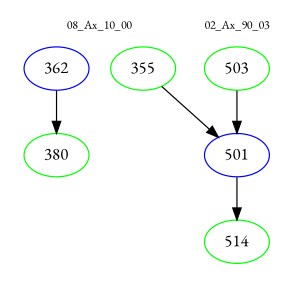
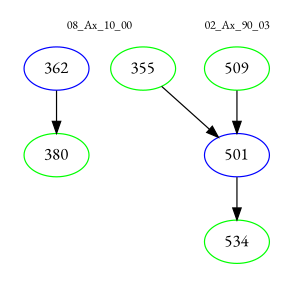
(237, 69) -> (237, 69)
(237, 242) -> (237, 242)
